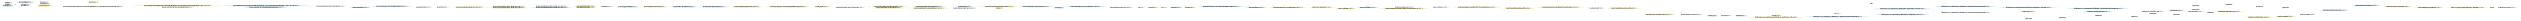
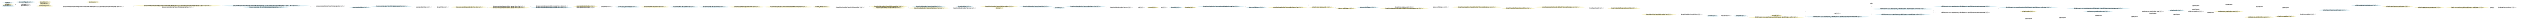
(45, 2) -> (45, 2)
